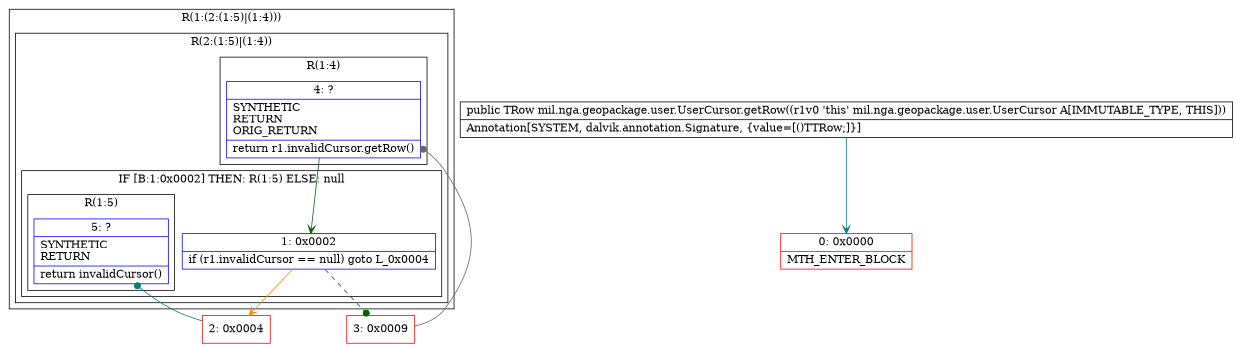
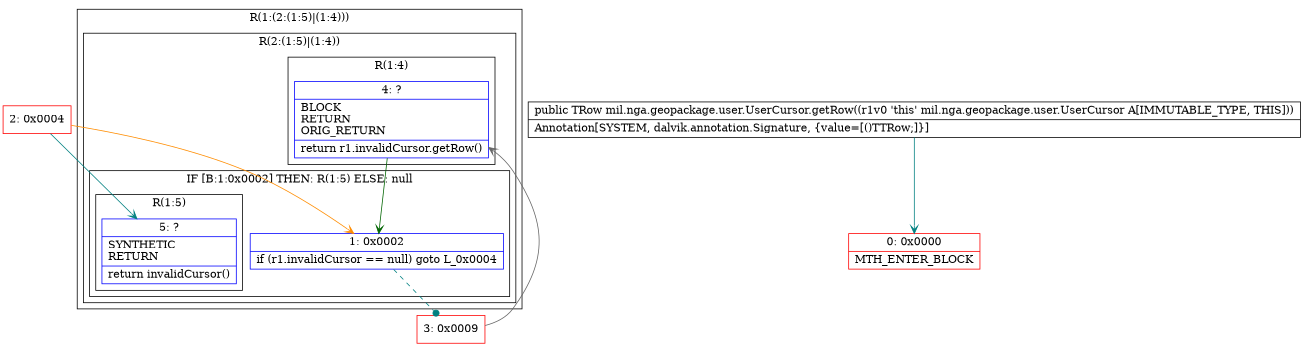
(267, 108) -> (321, 108)
(471, 244) -> (539, 244)
(273, 290) -> (216, 160)
(345, 290) -> (414, 290)
(182, 314) -> (95, 177)
